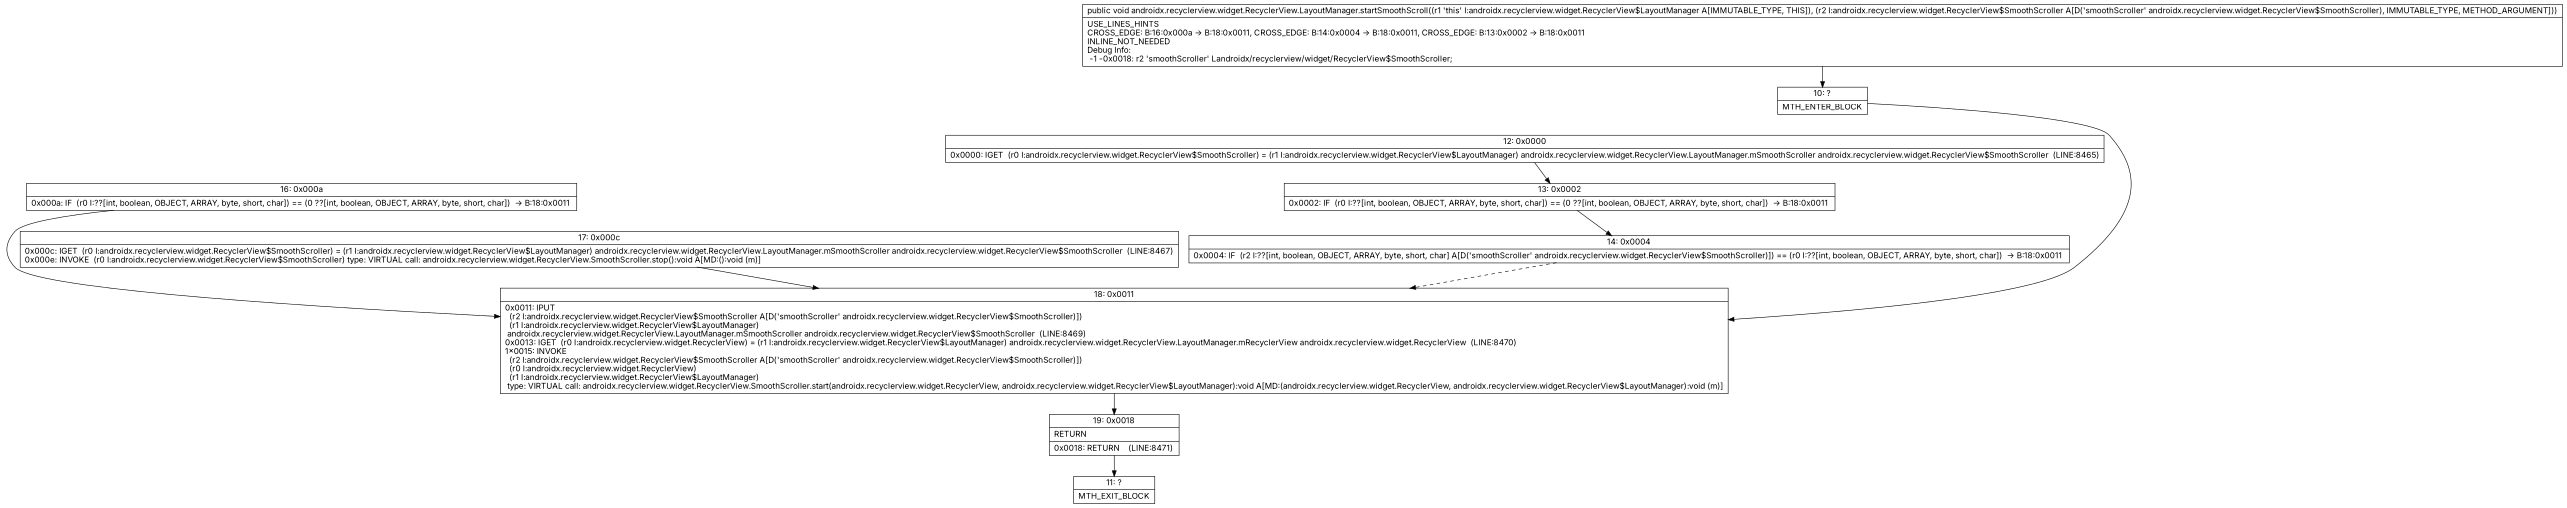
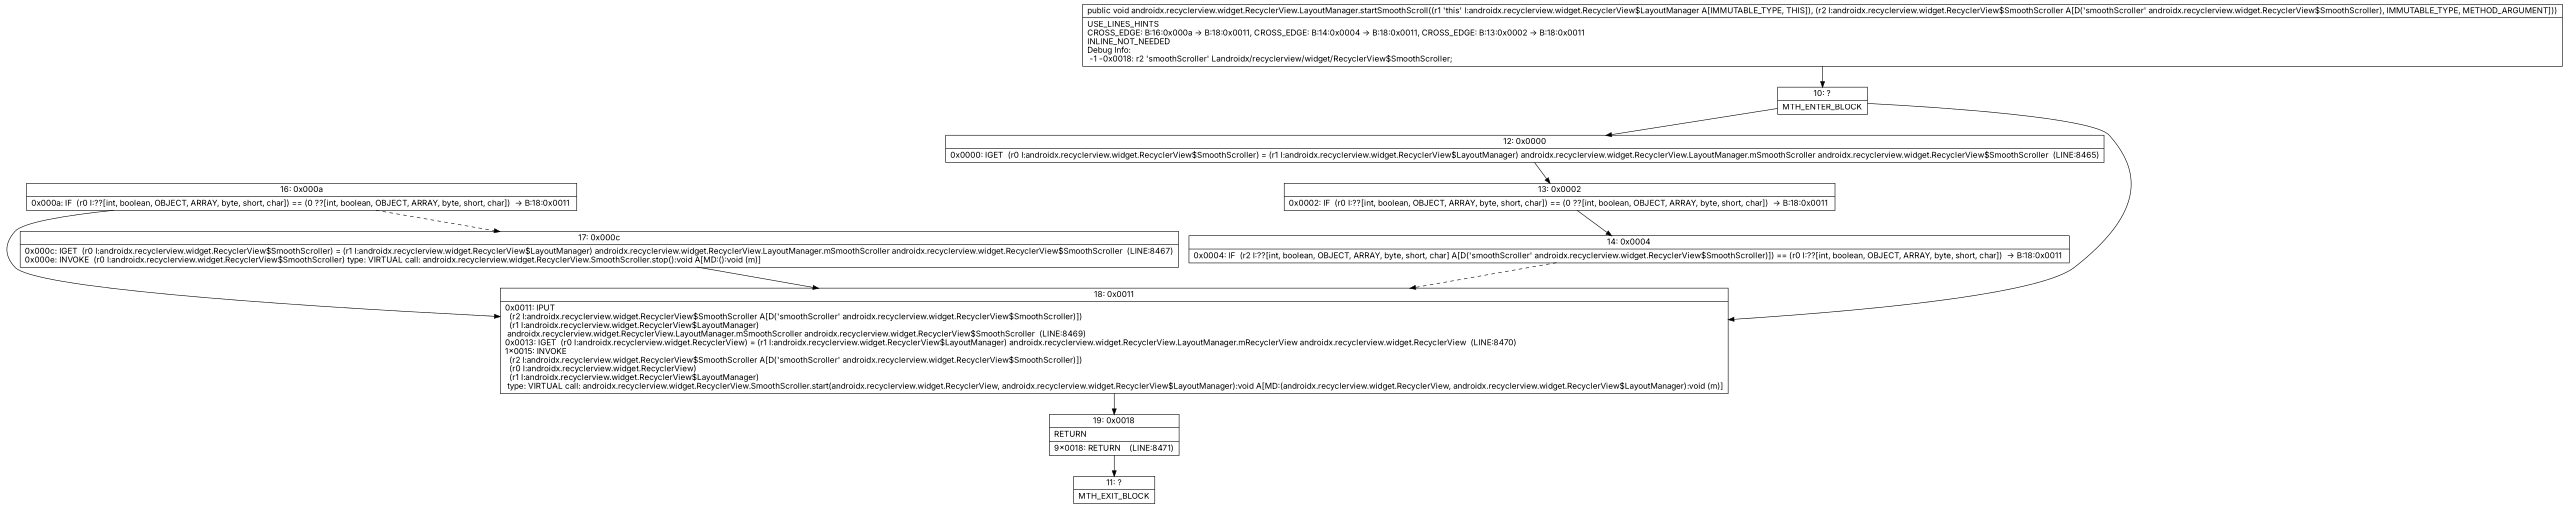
none -> (1695, 122)
none -> (435, 220)
(1114, 448) -> (1114, 448)
